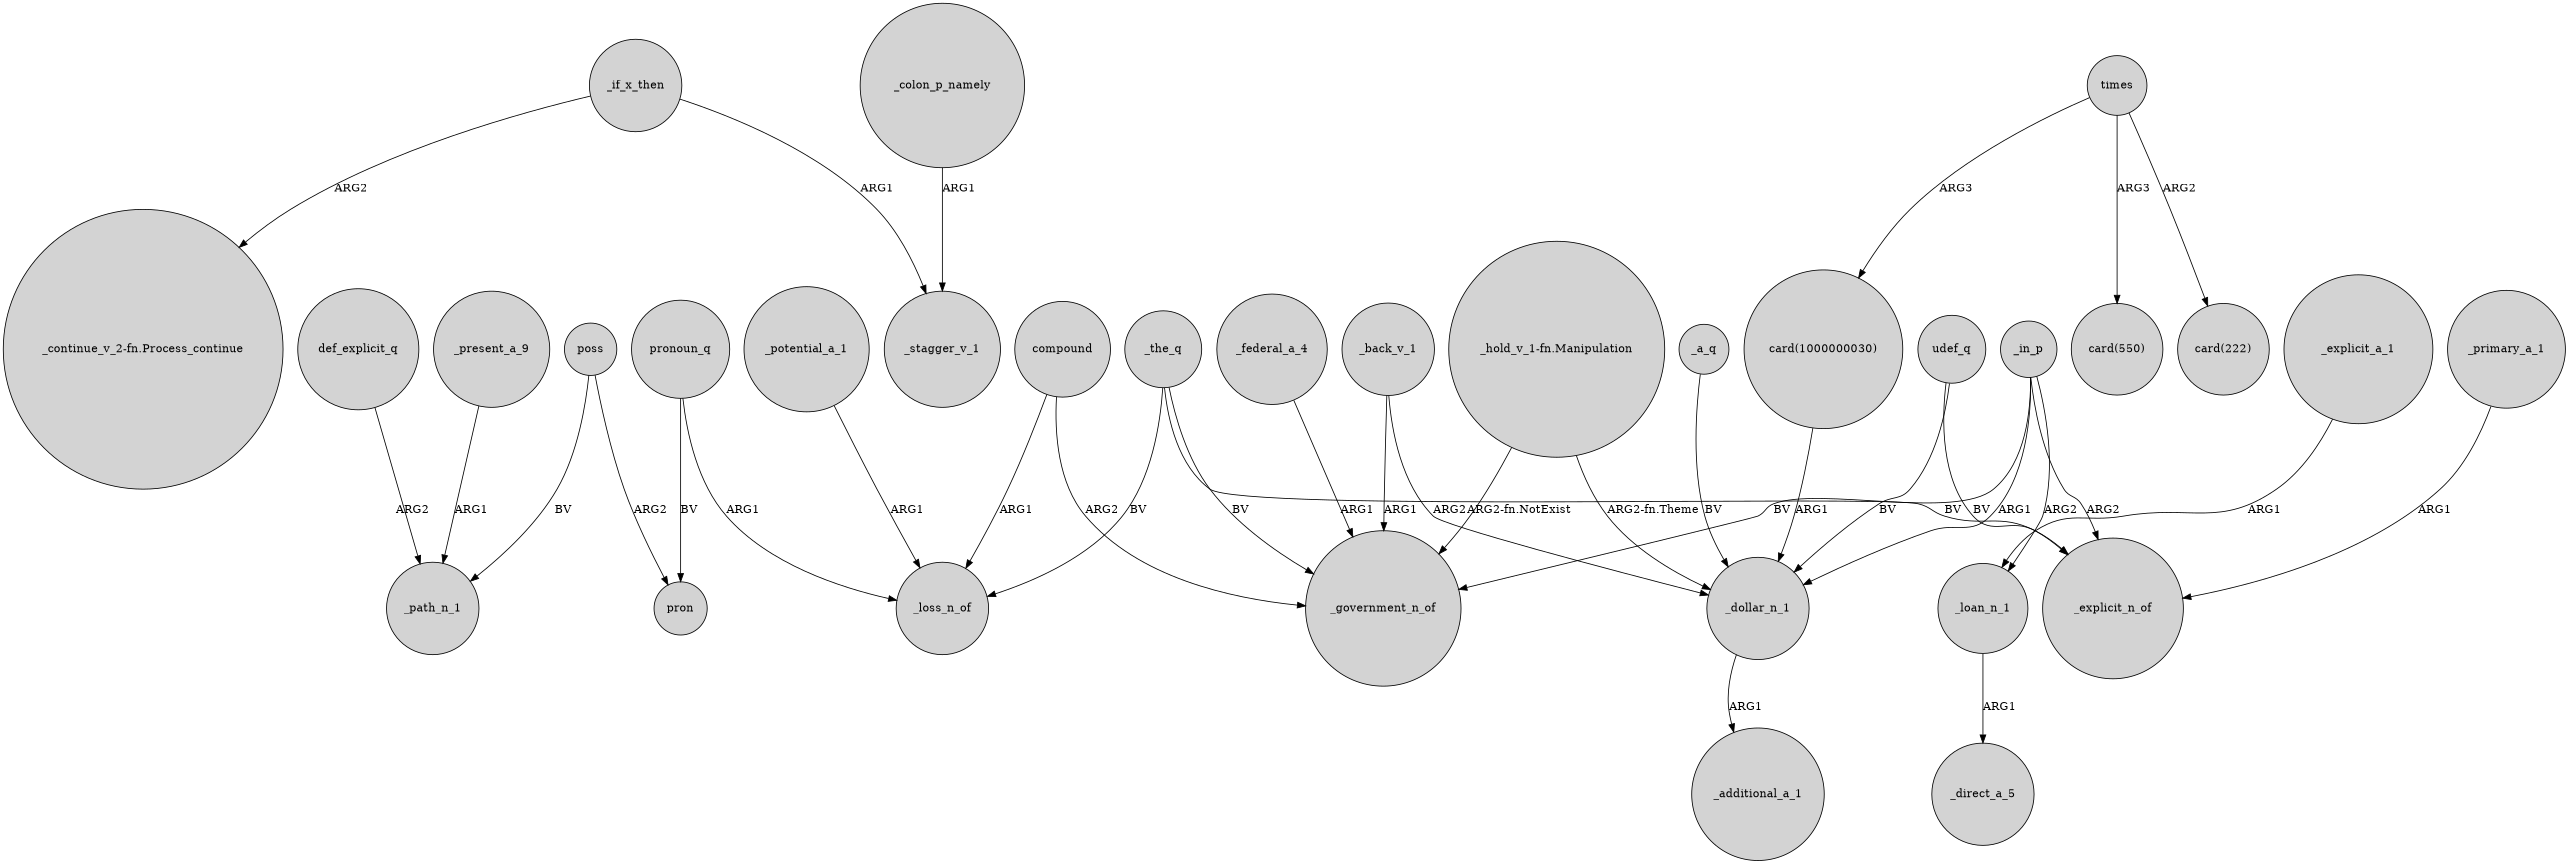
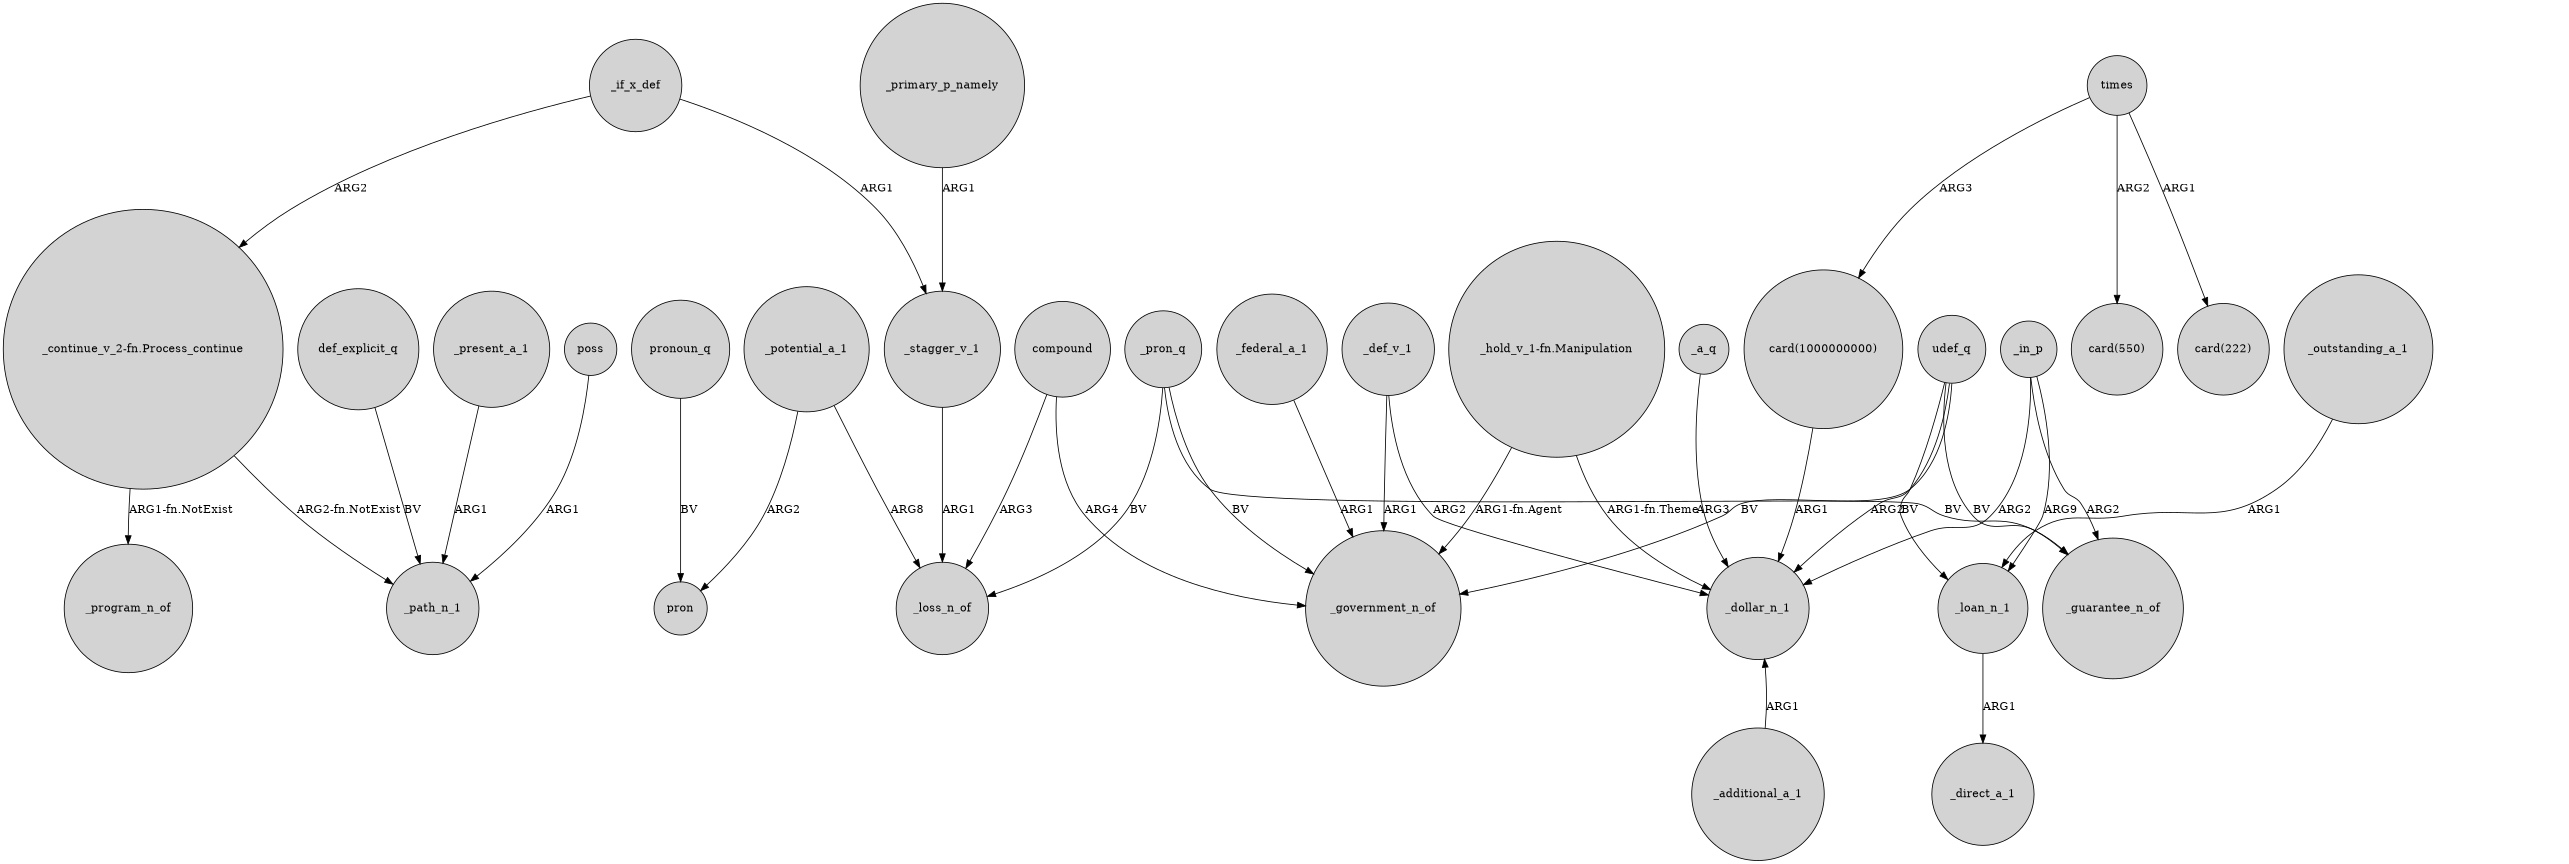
(636, 85) -> (636, 85)
(942, 85) -> (942, 85)
(2134, 189) -> (2134, 189)
(2180, 189) -> (2180, 189)
(492, 349) -> (492, 349)
(1163, 349) -> (1163, 349)
(1272, 349) -> (1272, 349)
(1388, 349) -> (1388, 349)
(1823, 349) -> (1823, 349)
(2358, 349) -> (2358, 349)
(2507, 349) -> none
none -> (1920, 464)
(621, 479) -> (768, 507)
(413, 510) -> (413, 510)
(563, 510) -> (563, 510)
(908, 510) -> (908, 510)
(1016, 510) -> (1016, 510)
(1102, 510) -> (1102, 510)
(1519, 510) -> (1519, 510)
(1653, 510) -> (1653, 510)
(1713, 510) -> (1713, 510)
(1888, 510) -> (1888, 510)
(2015, 510) -> (2015, 510)
(2061, 510) -> (2061, 510)
(1757, 516) -> (1729, 512)
none -> (306, 523)
(747, 536) -> (942, 480)
none -> (128, 608)
(2113, 608) -> (2113, 608)
(1729, 689) -> (1767, 698)
(1983, 794) -> (1983, 794)
